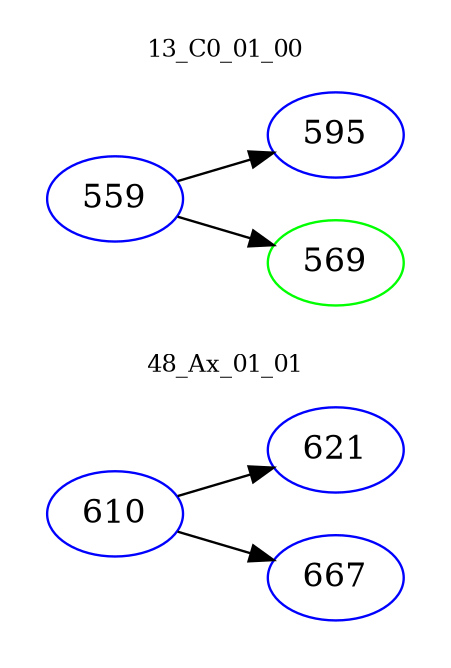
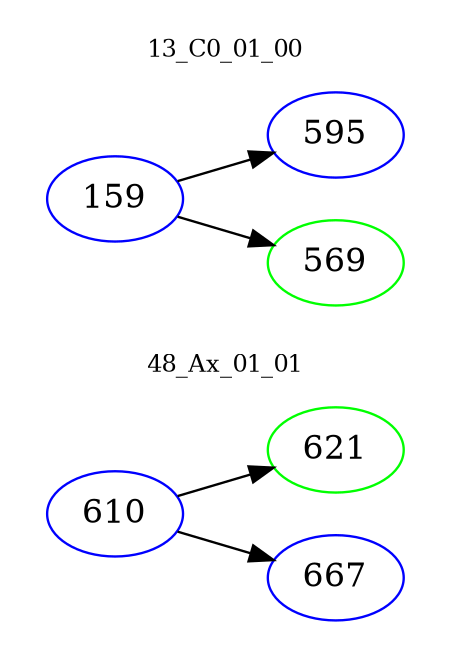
(115, 199) -> (115, 199)
(336, 450) -> (336, 450)
